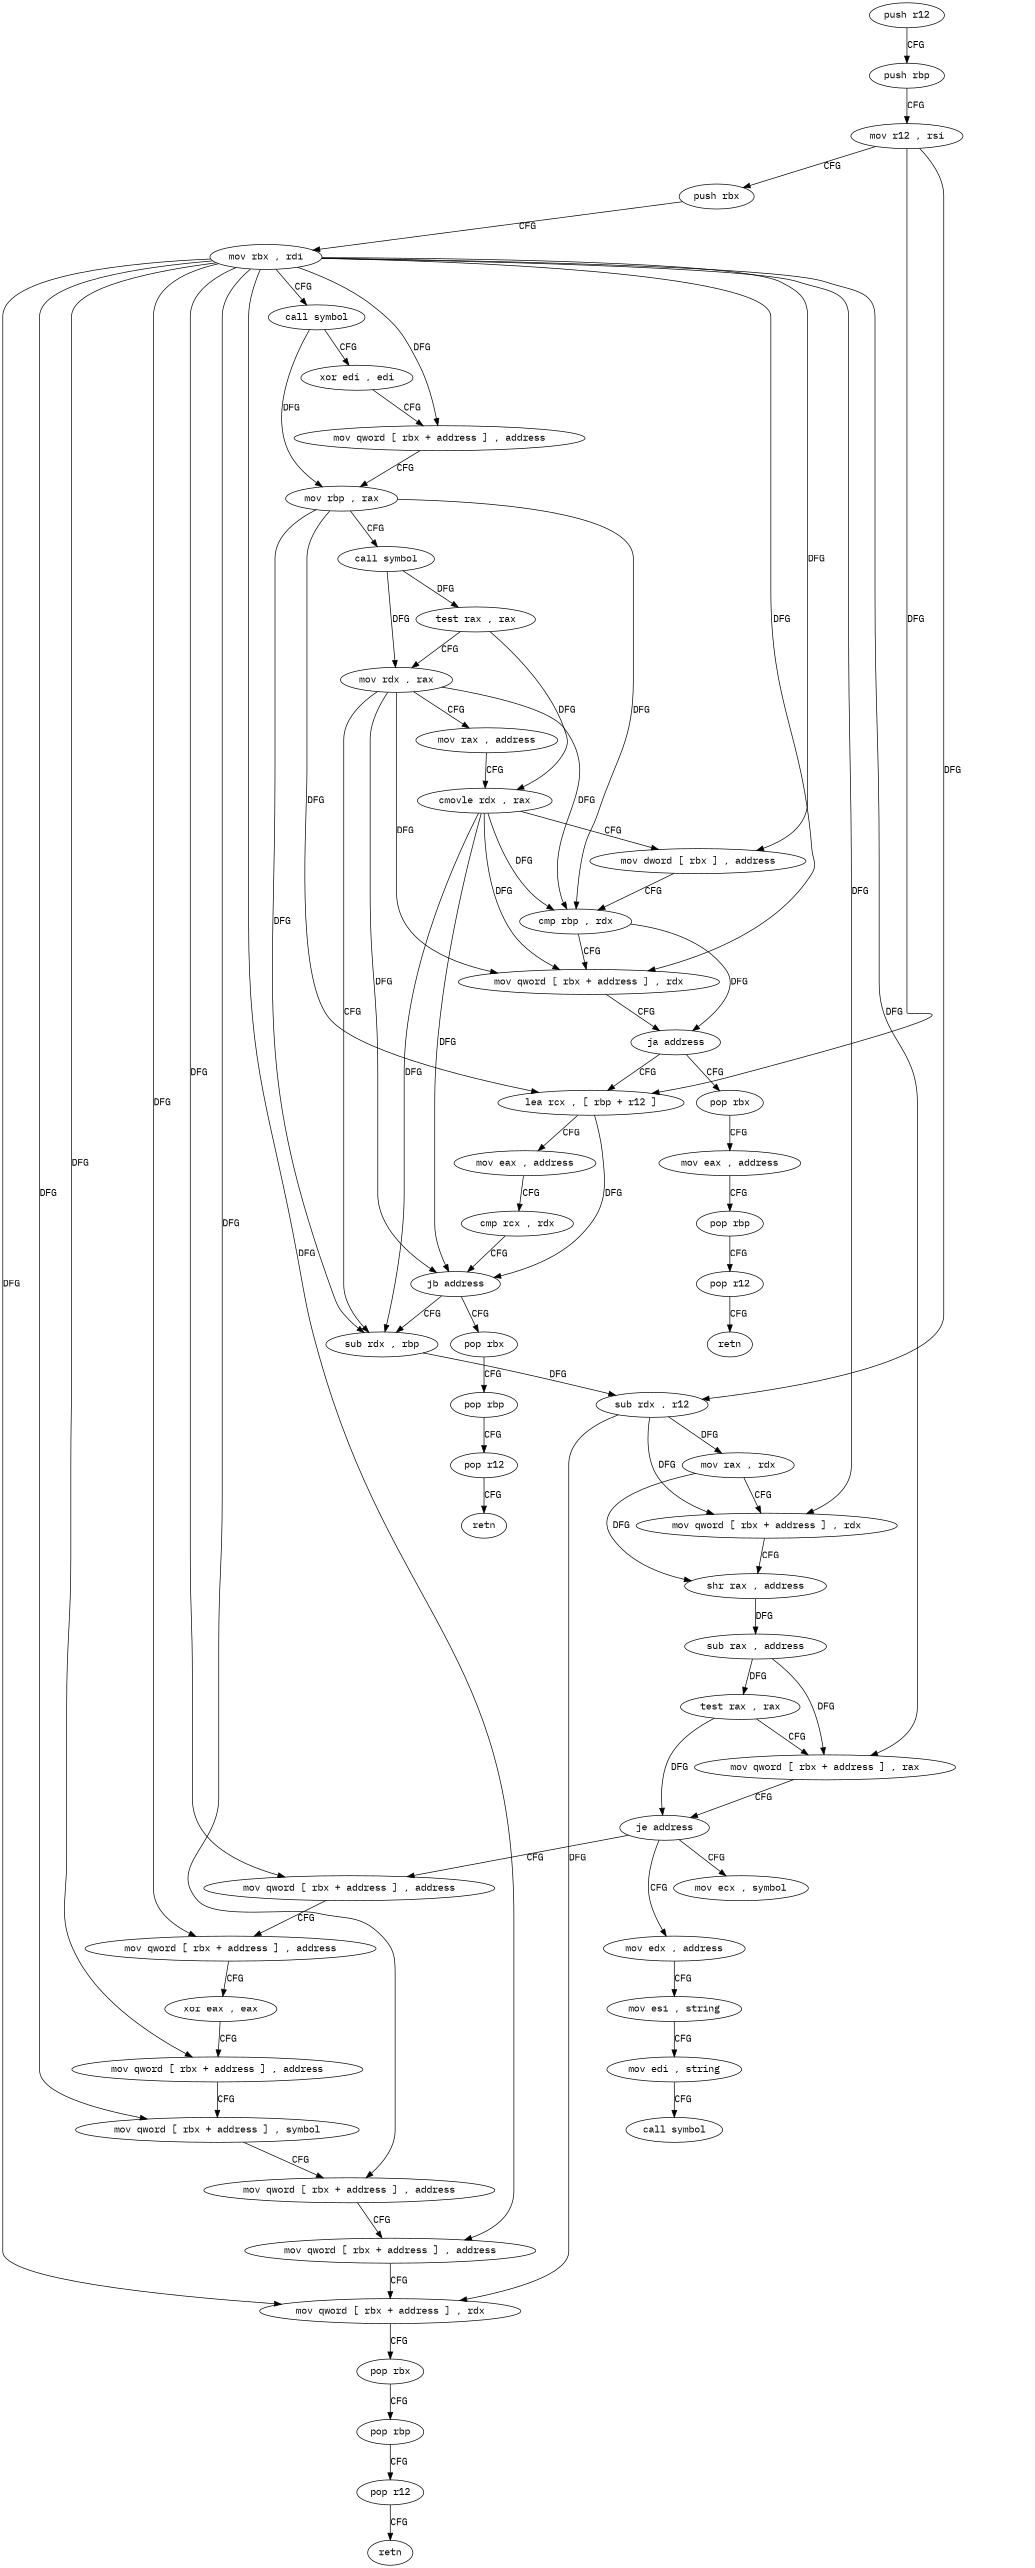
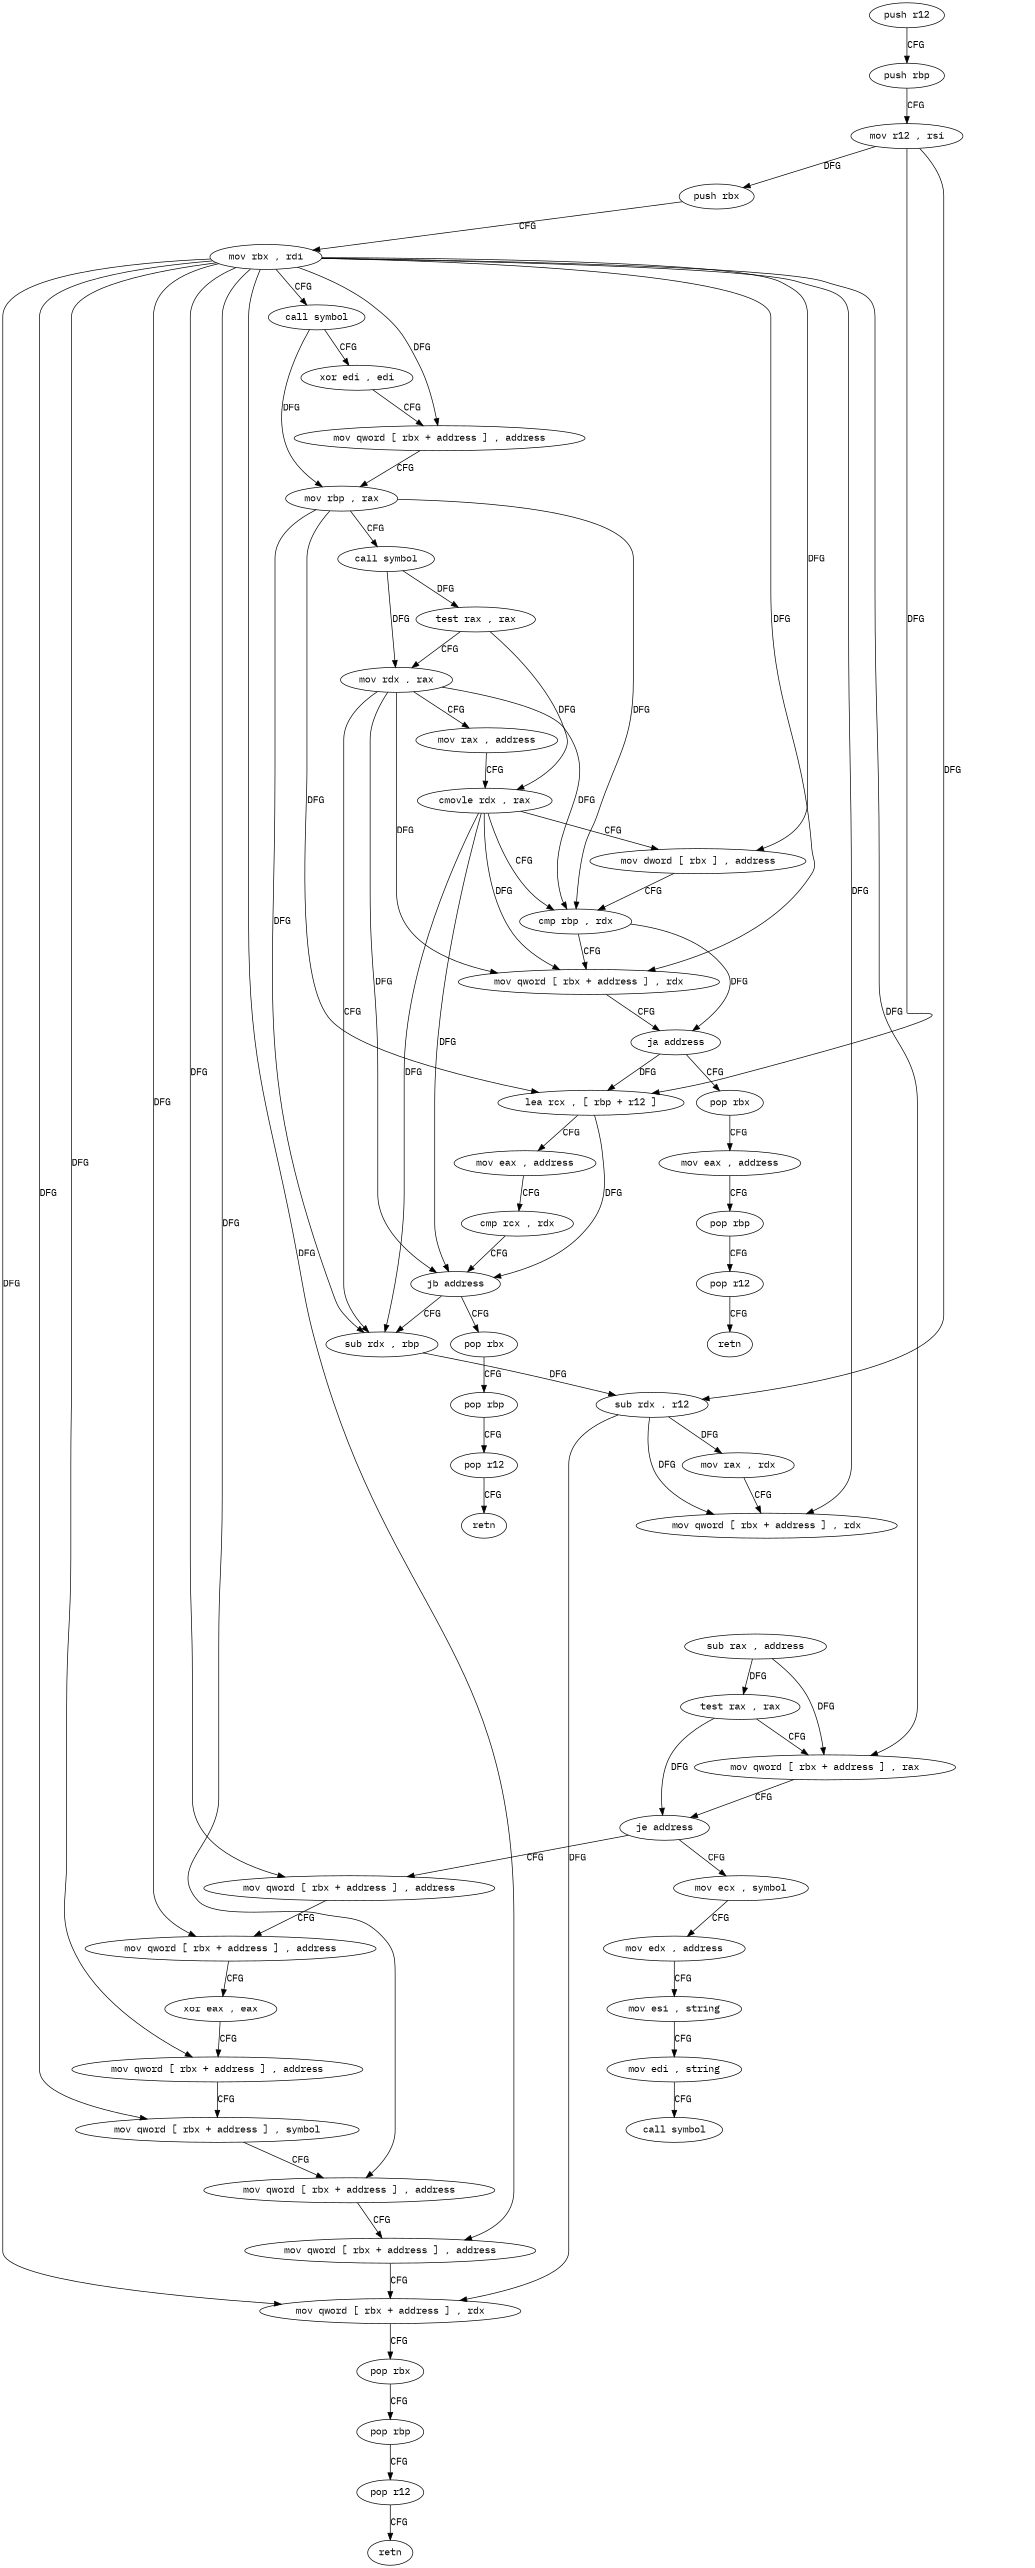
(832, 166) -> (832, 166)
(524, 861) -> (524, 861)
(648, 1073) -> (648, 1073)
(756, 1586) -> none
(648, 1886) -> (710, 1916)
